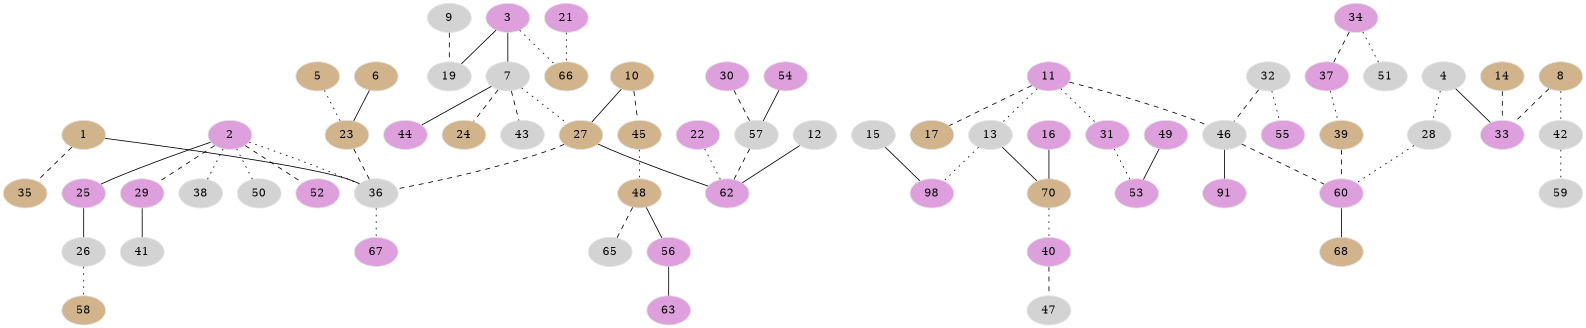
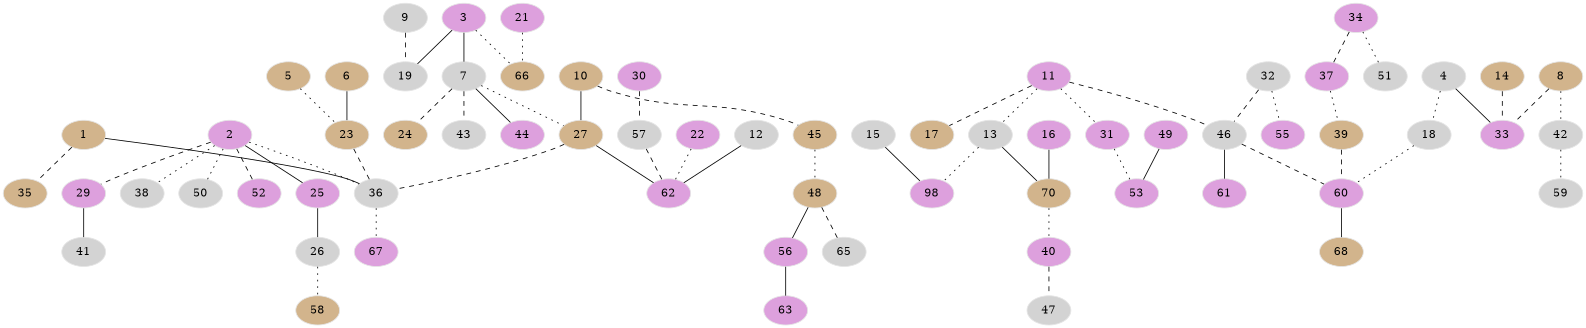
(786, 76) -> none
(1429, 135) -> (1429, 135)
(1224, 193) -> (1224, 193)
